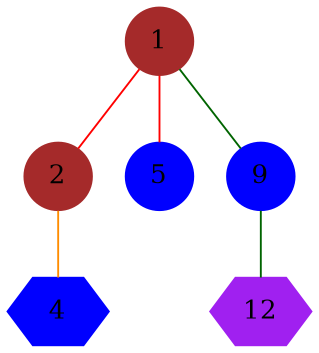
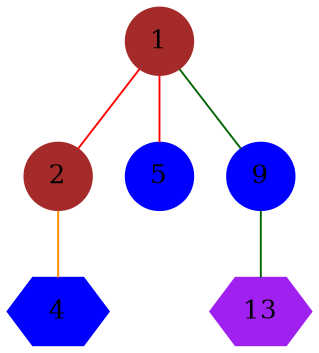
(261, 311) -> (261, 311)
